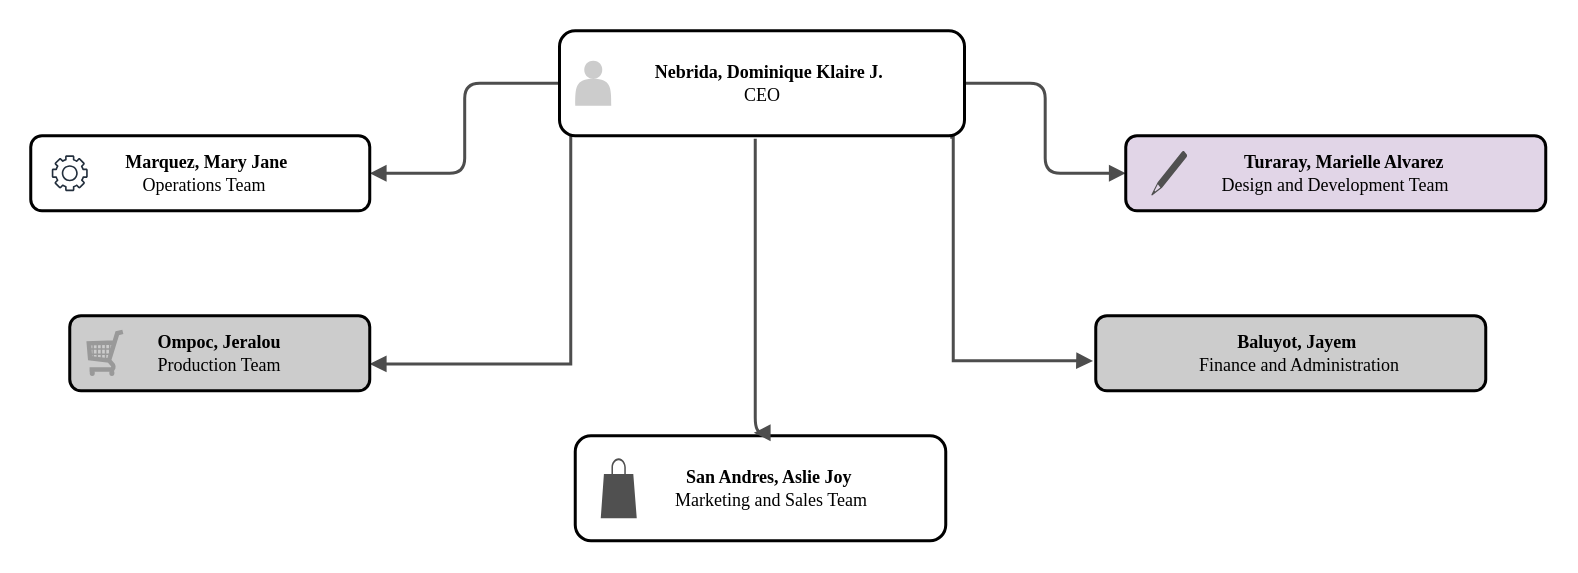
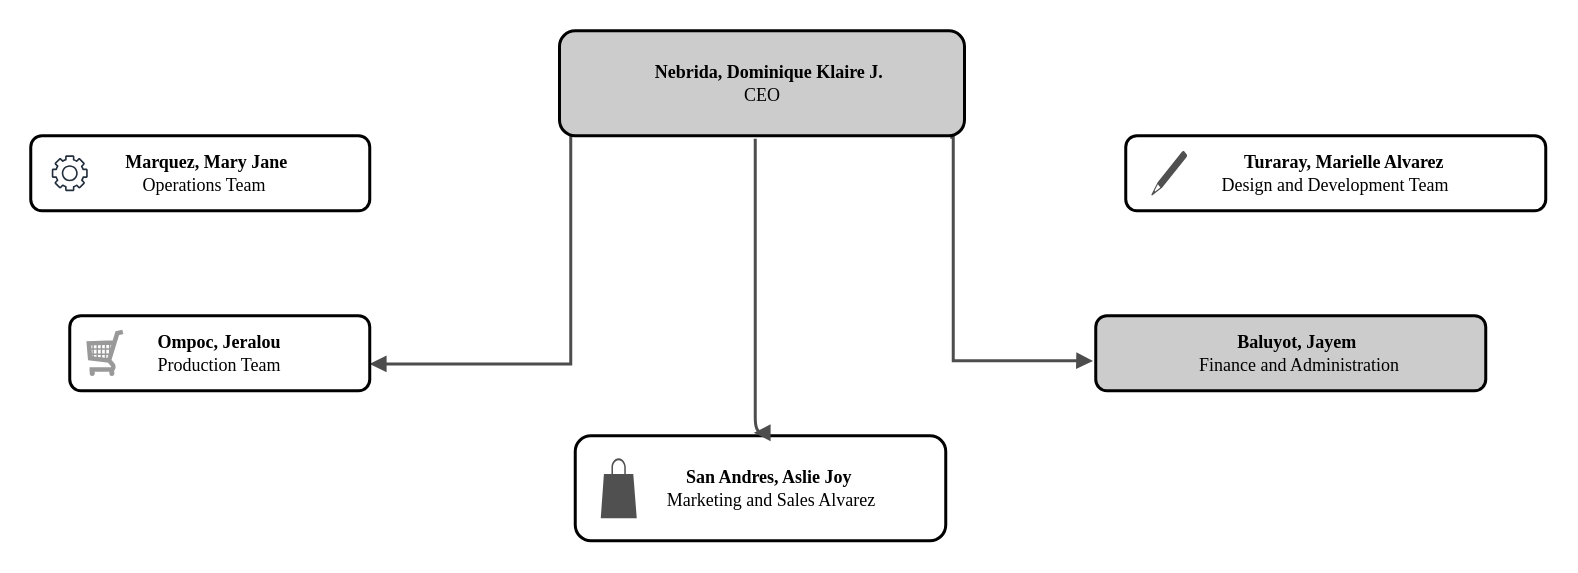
(762, 83) -> (762, 83)
(1045, 120) -> none
(465, 121) -> none
(1336, 173) -> (1336, 173)
(220, 353) -> (220, 353)
(761, 488) -> (761, 488)
